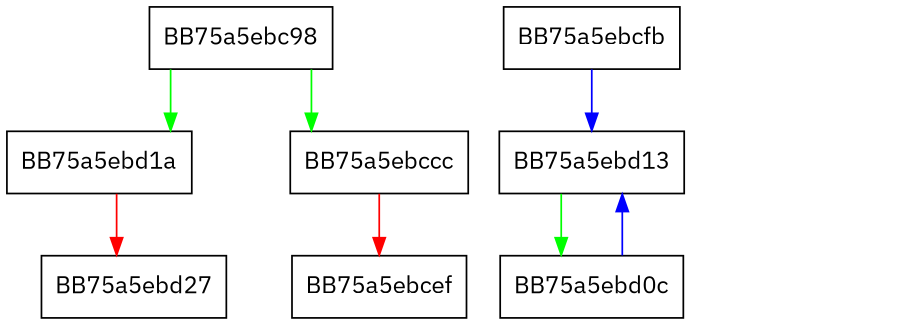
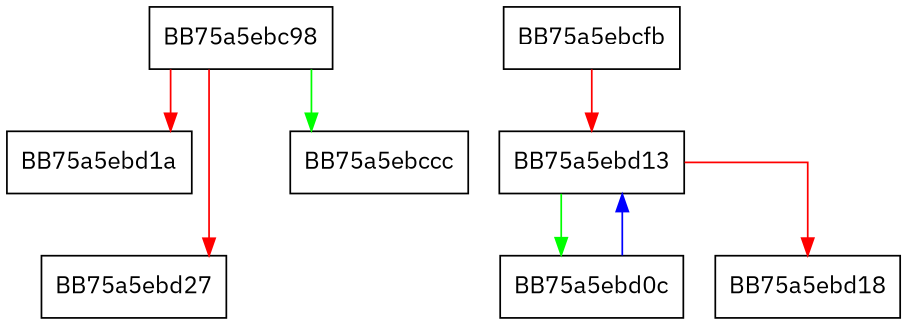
(171, 91) -> (171, 91)
(592, 91) -> (592, 91)
(117, 216) -> (209, 154)
(379, 287) -> none
none -> (808, 287)
